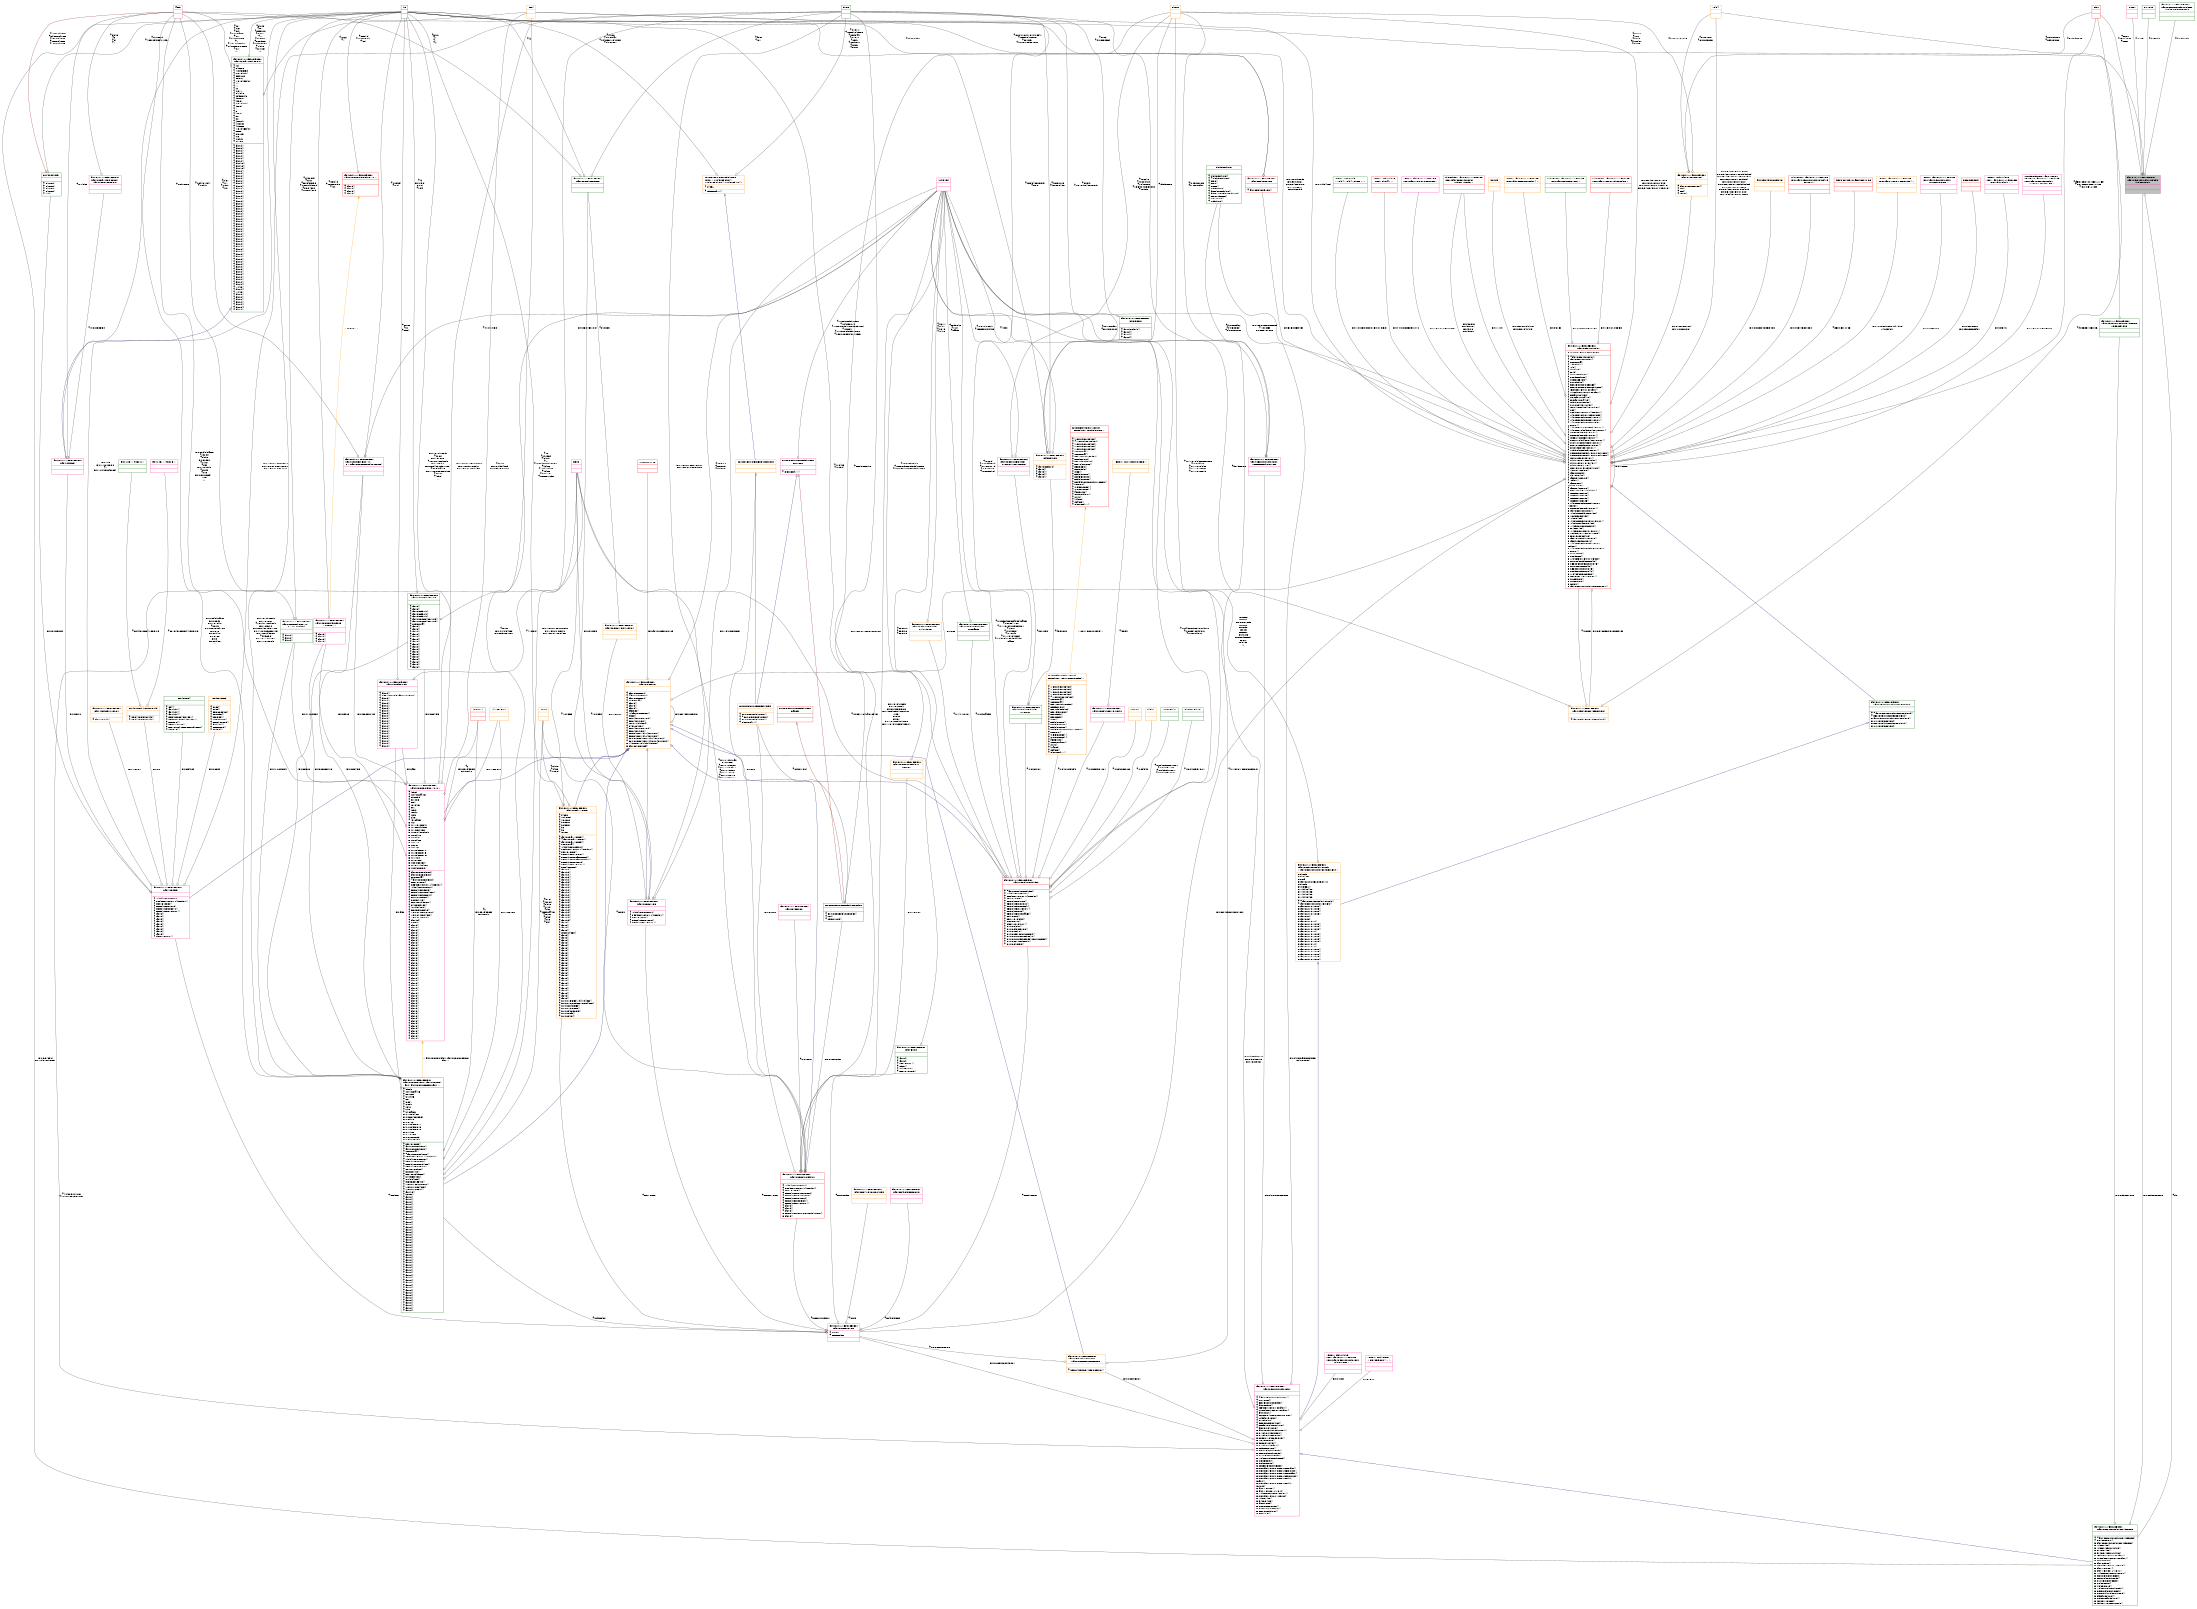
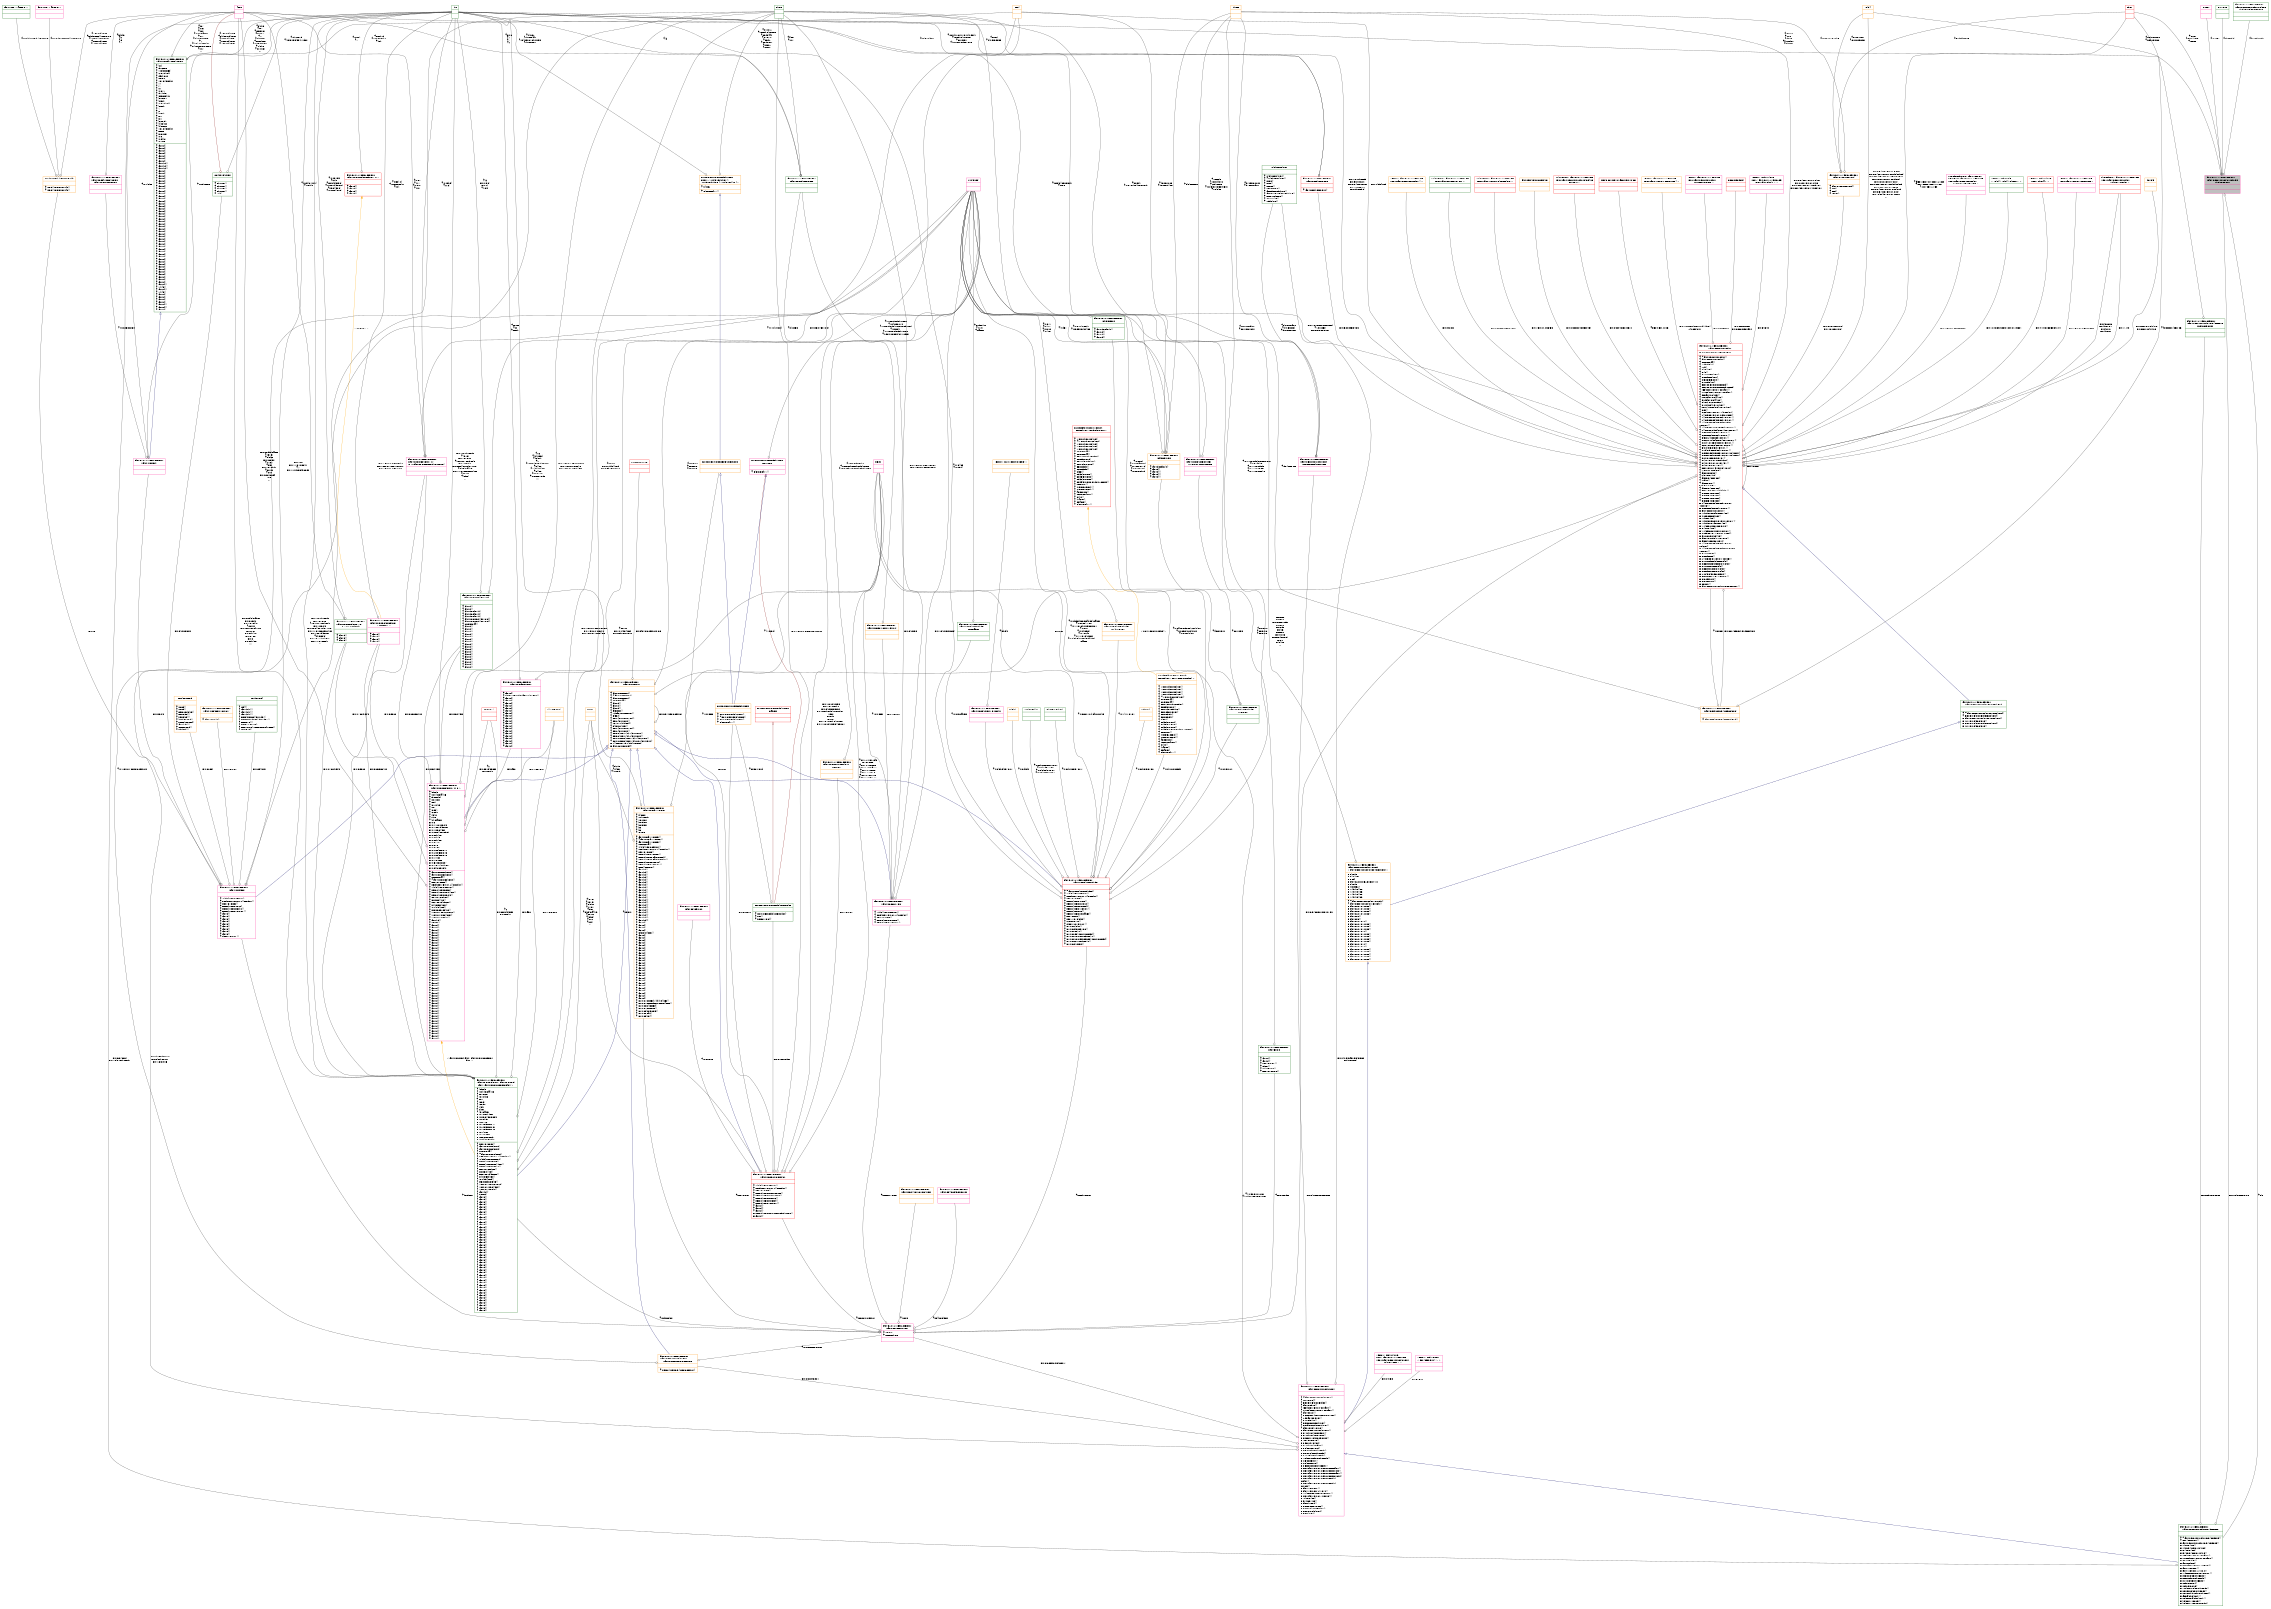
none -> (86, 26)
(853, 353) -> none
